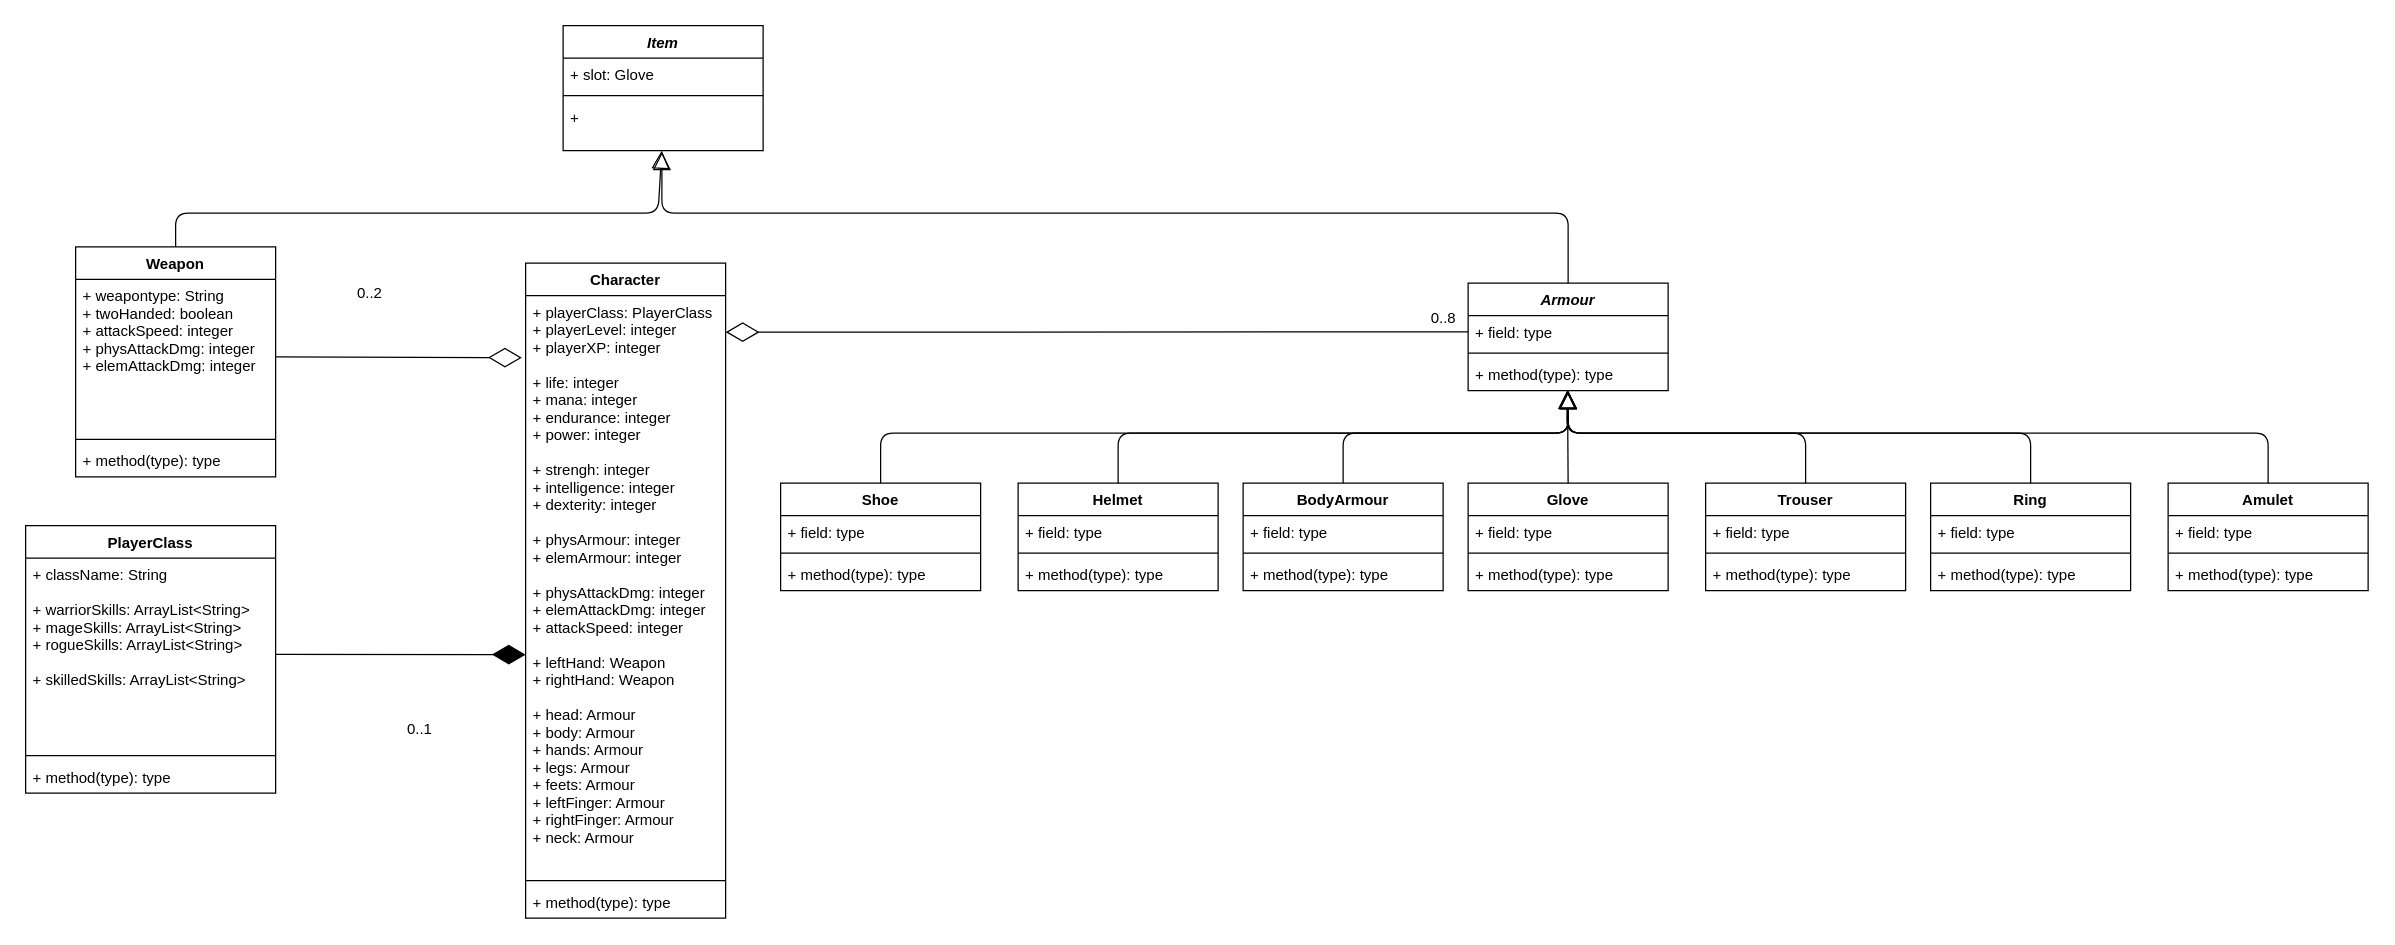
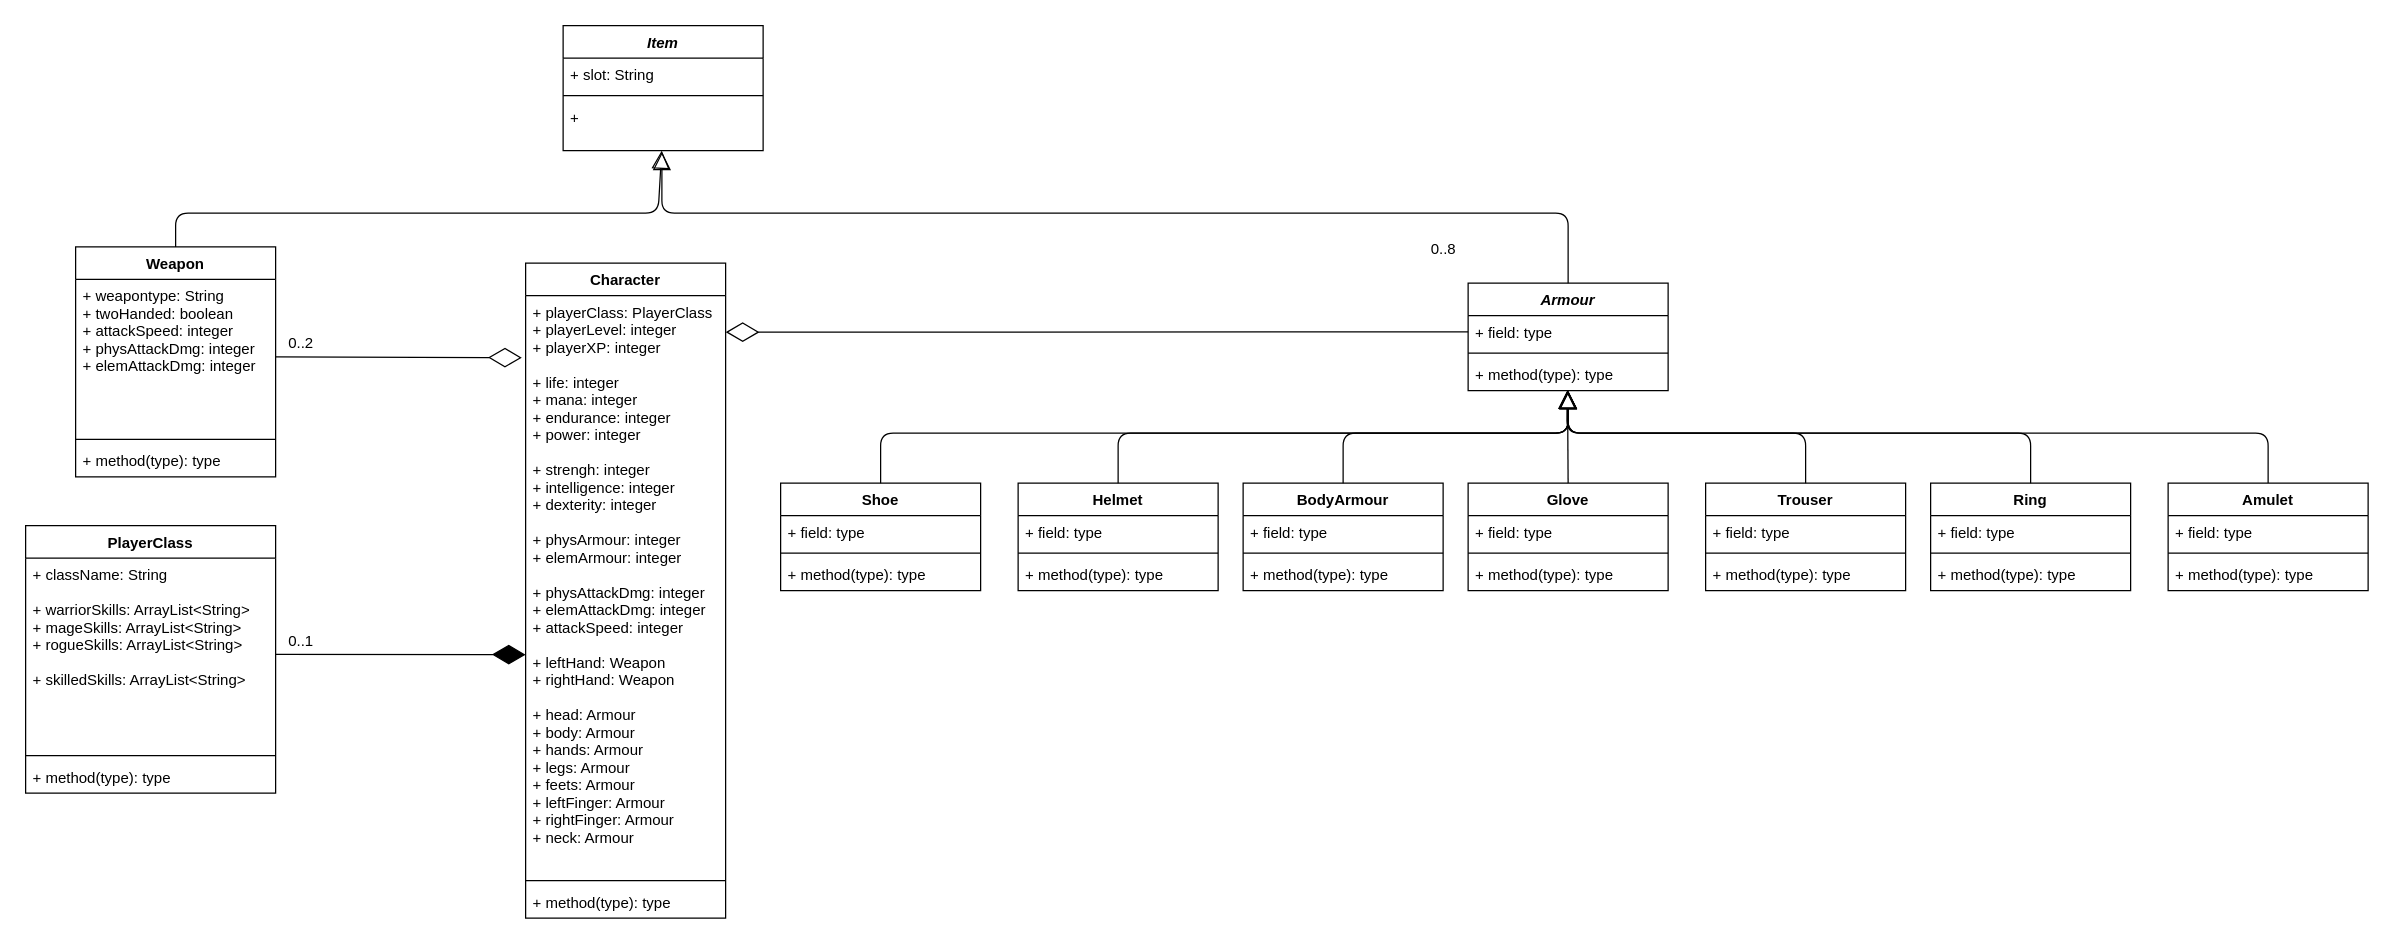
(615, 75) -> (619, 75)
(369, 293) -> (301, 343)
(1443, 318) -> (1443, 249)
(419, 729) -> (301, 642)
